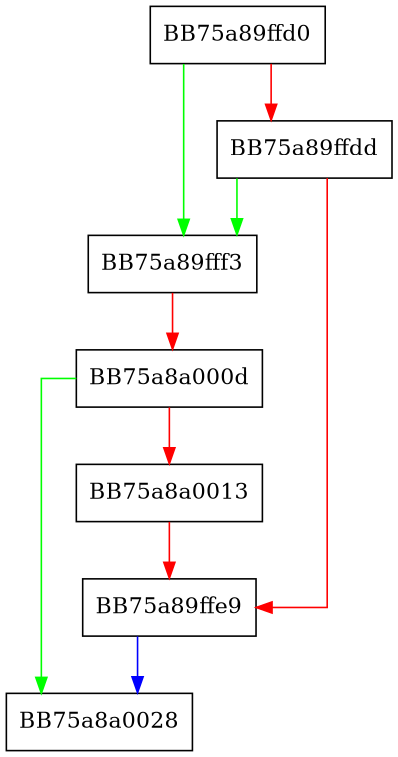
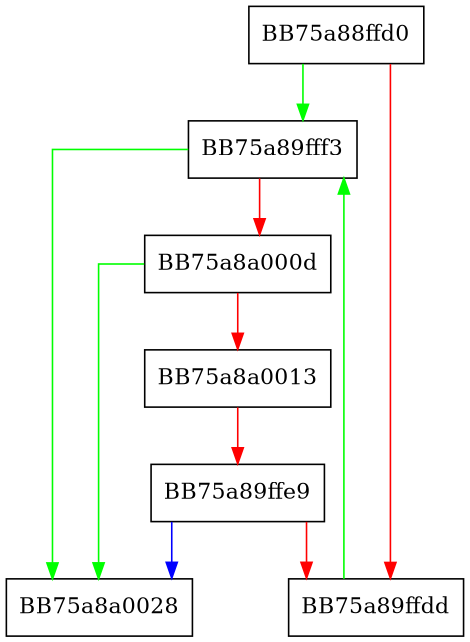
(238, 35) -> (336, 35)
none -> (52, 288)
(327, 420) -> (307, 542)
